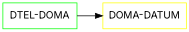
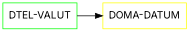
(40, 16) -> (40, 16)
